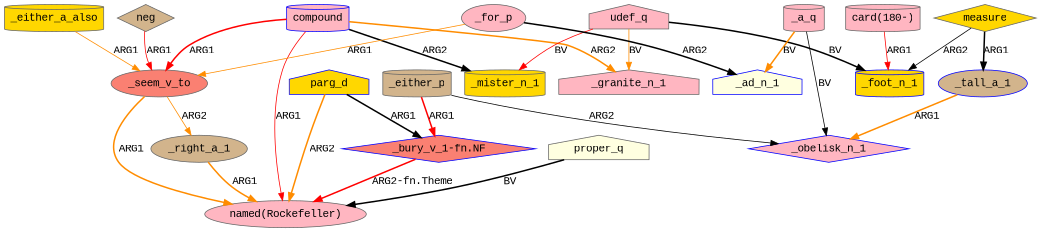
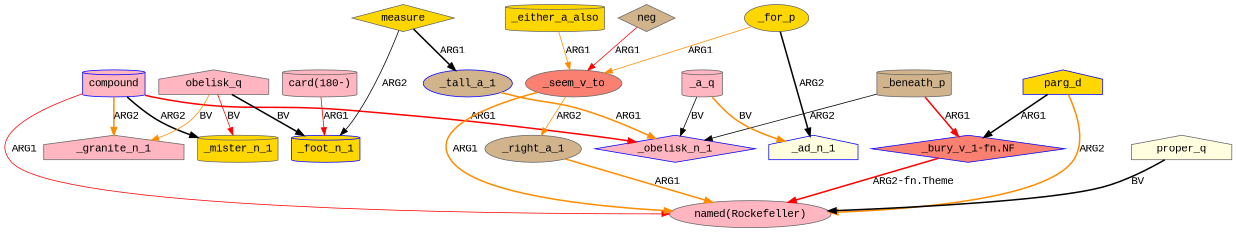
(494, 18) -> (777, 18)
(629, 18) -> (214, 83)
(224, 30) -> (387, 113)
(417, 83) -> (914, 83)
